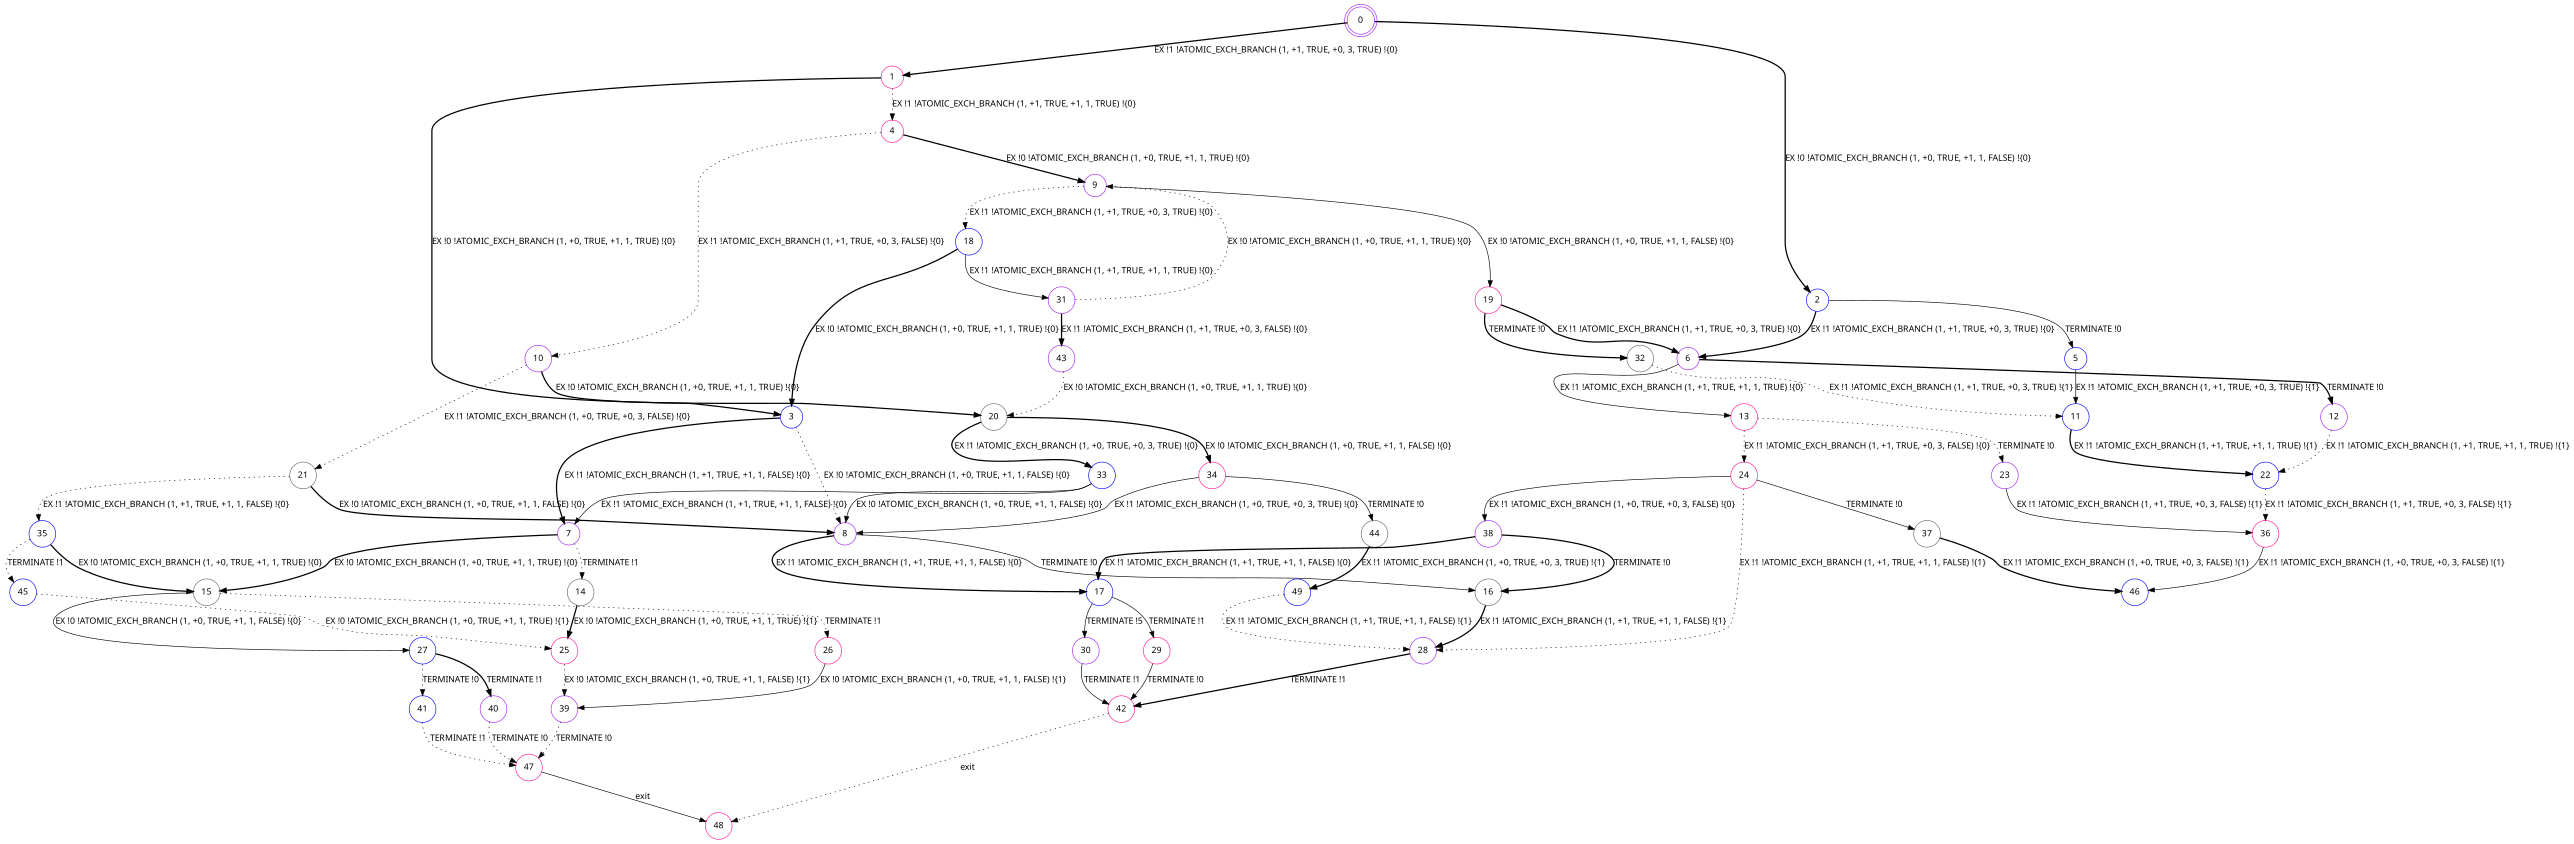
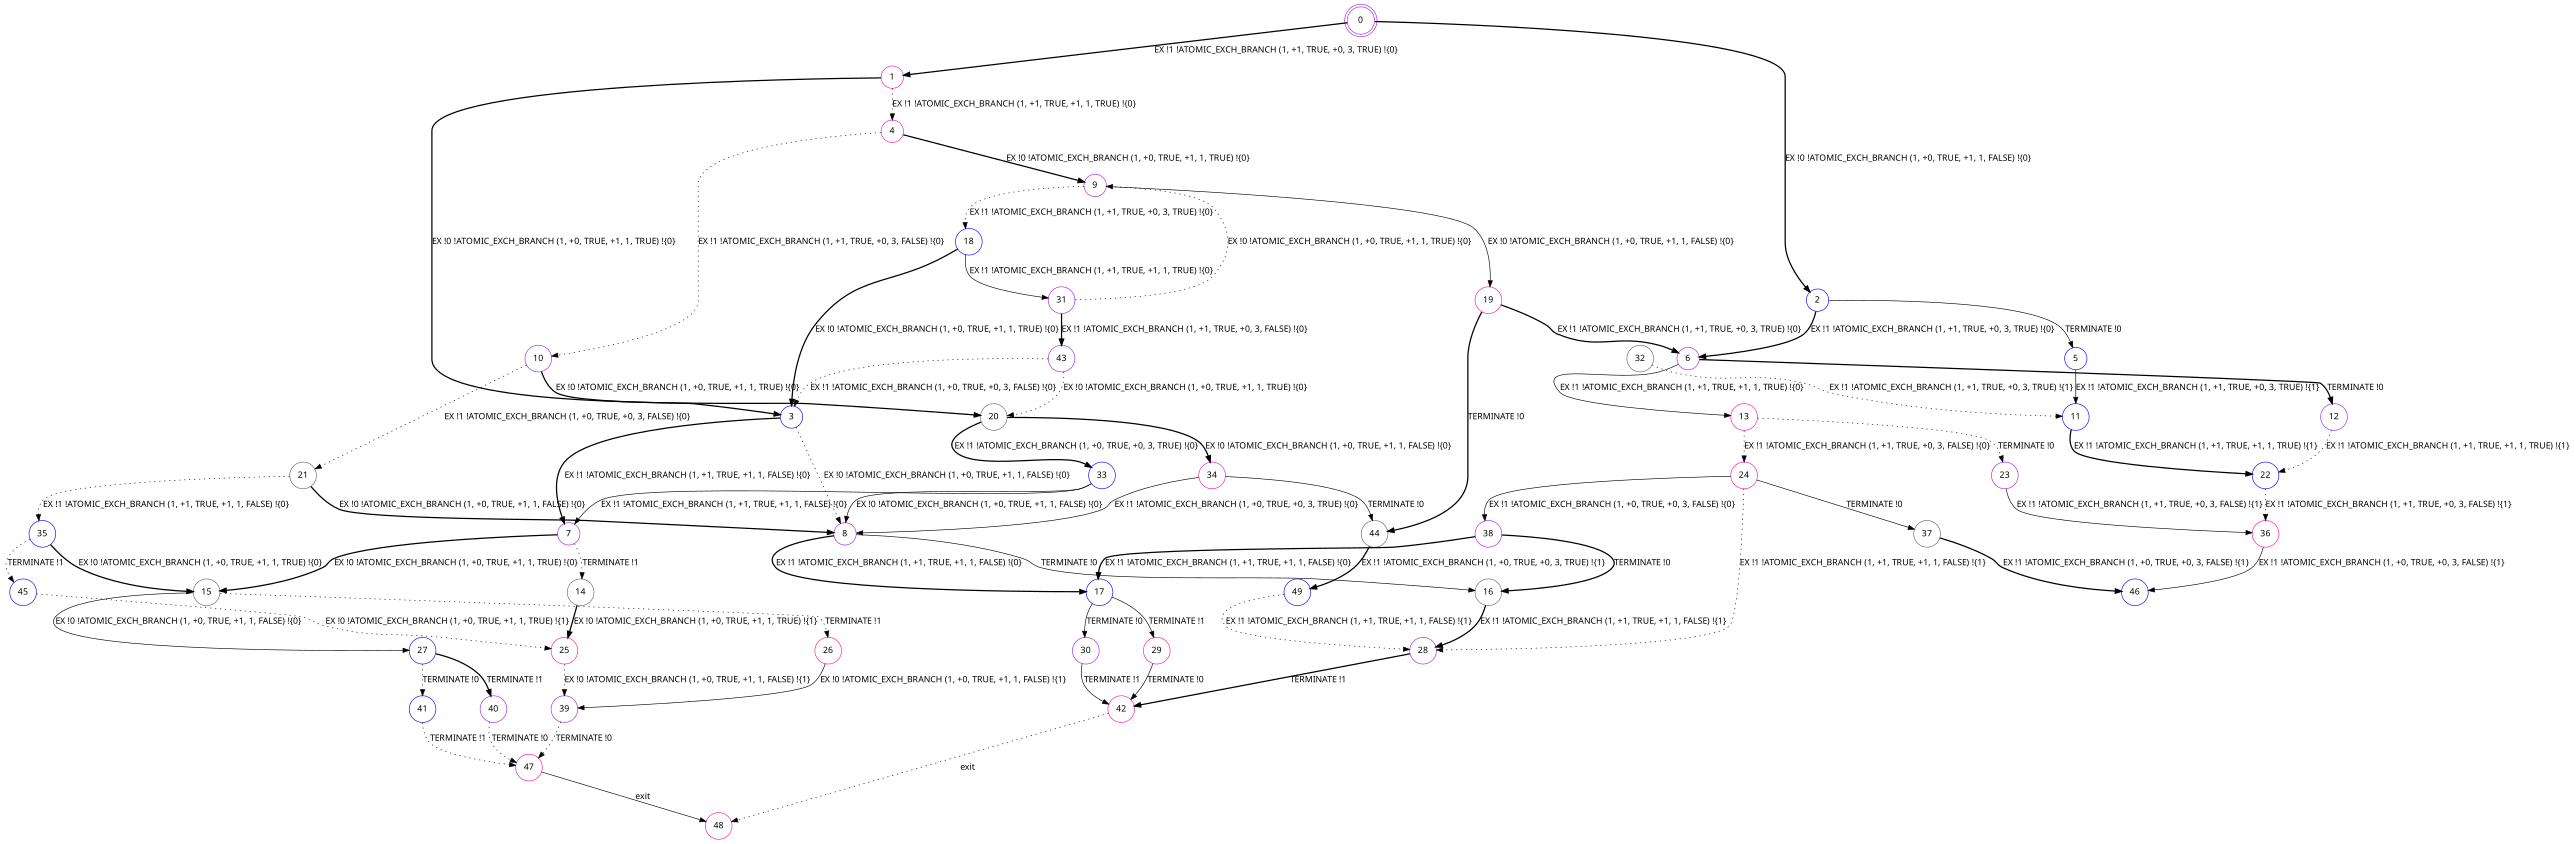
(1542, 352) -> (1468, 442)
none -> (917, 362)
(1115, 622) -> (1115, 622)
